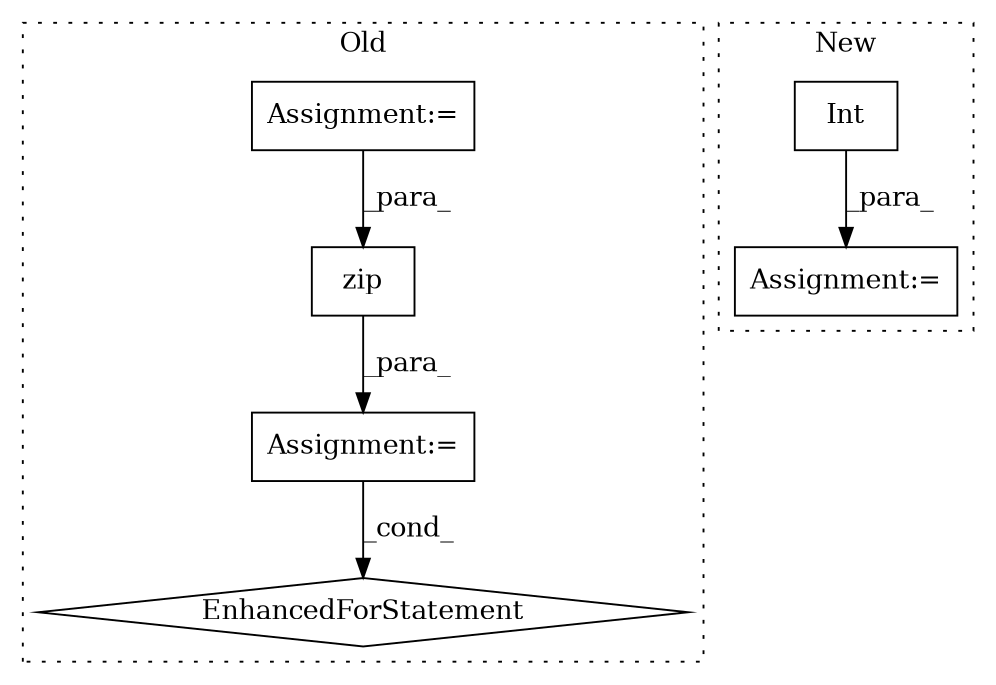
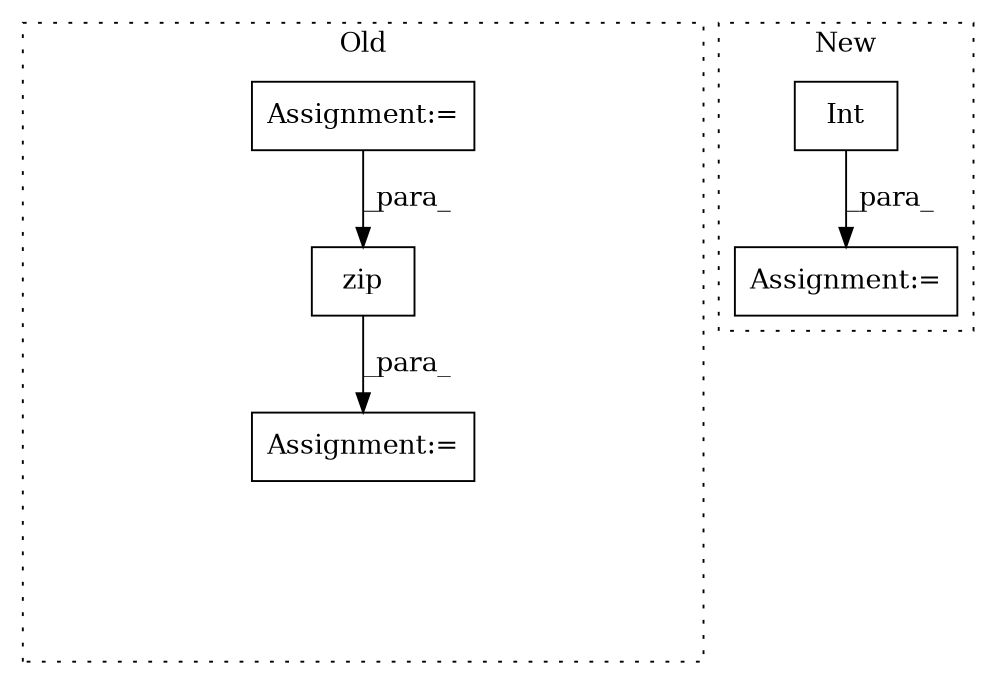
(363, 612) -> none
